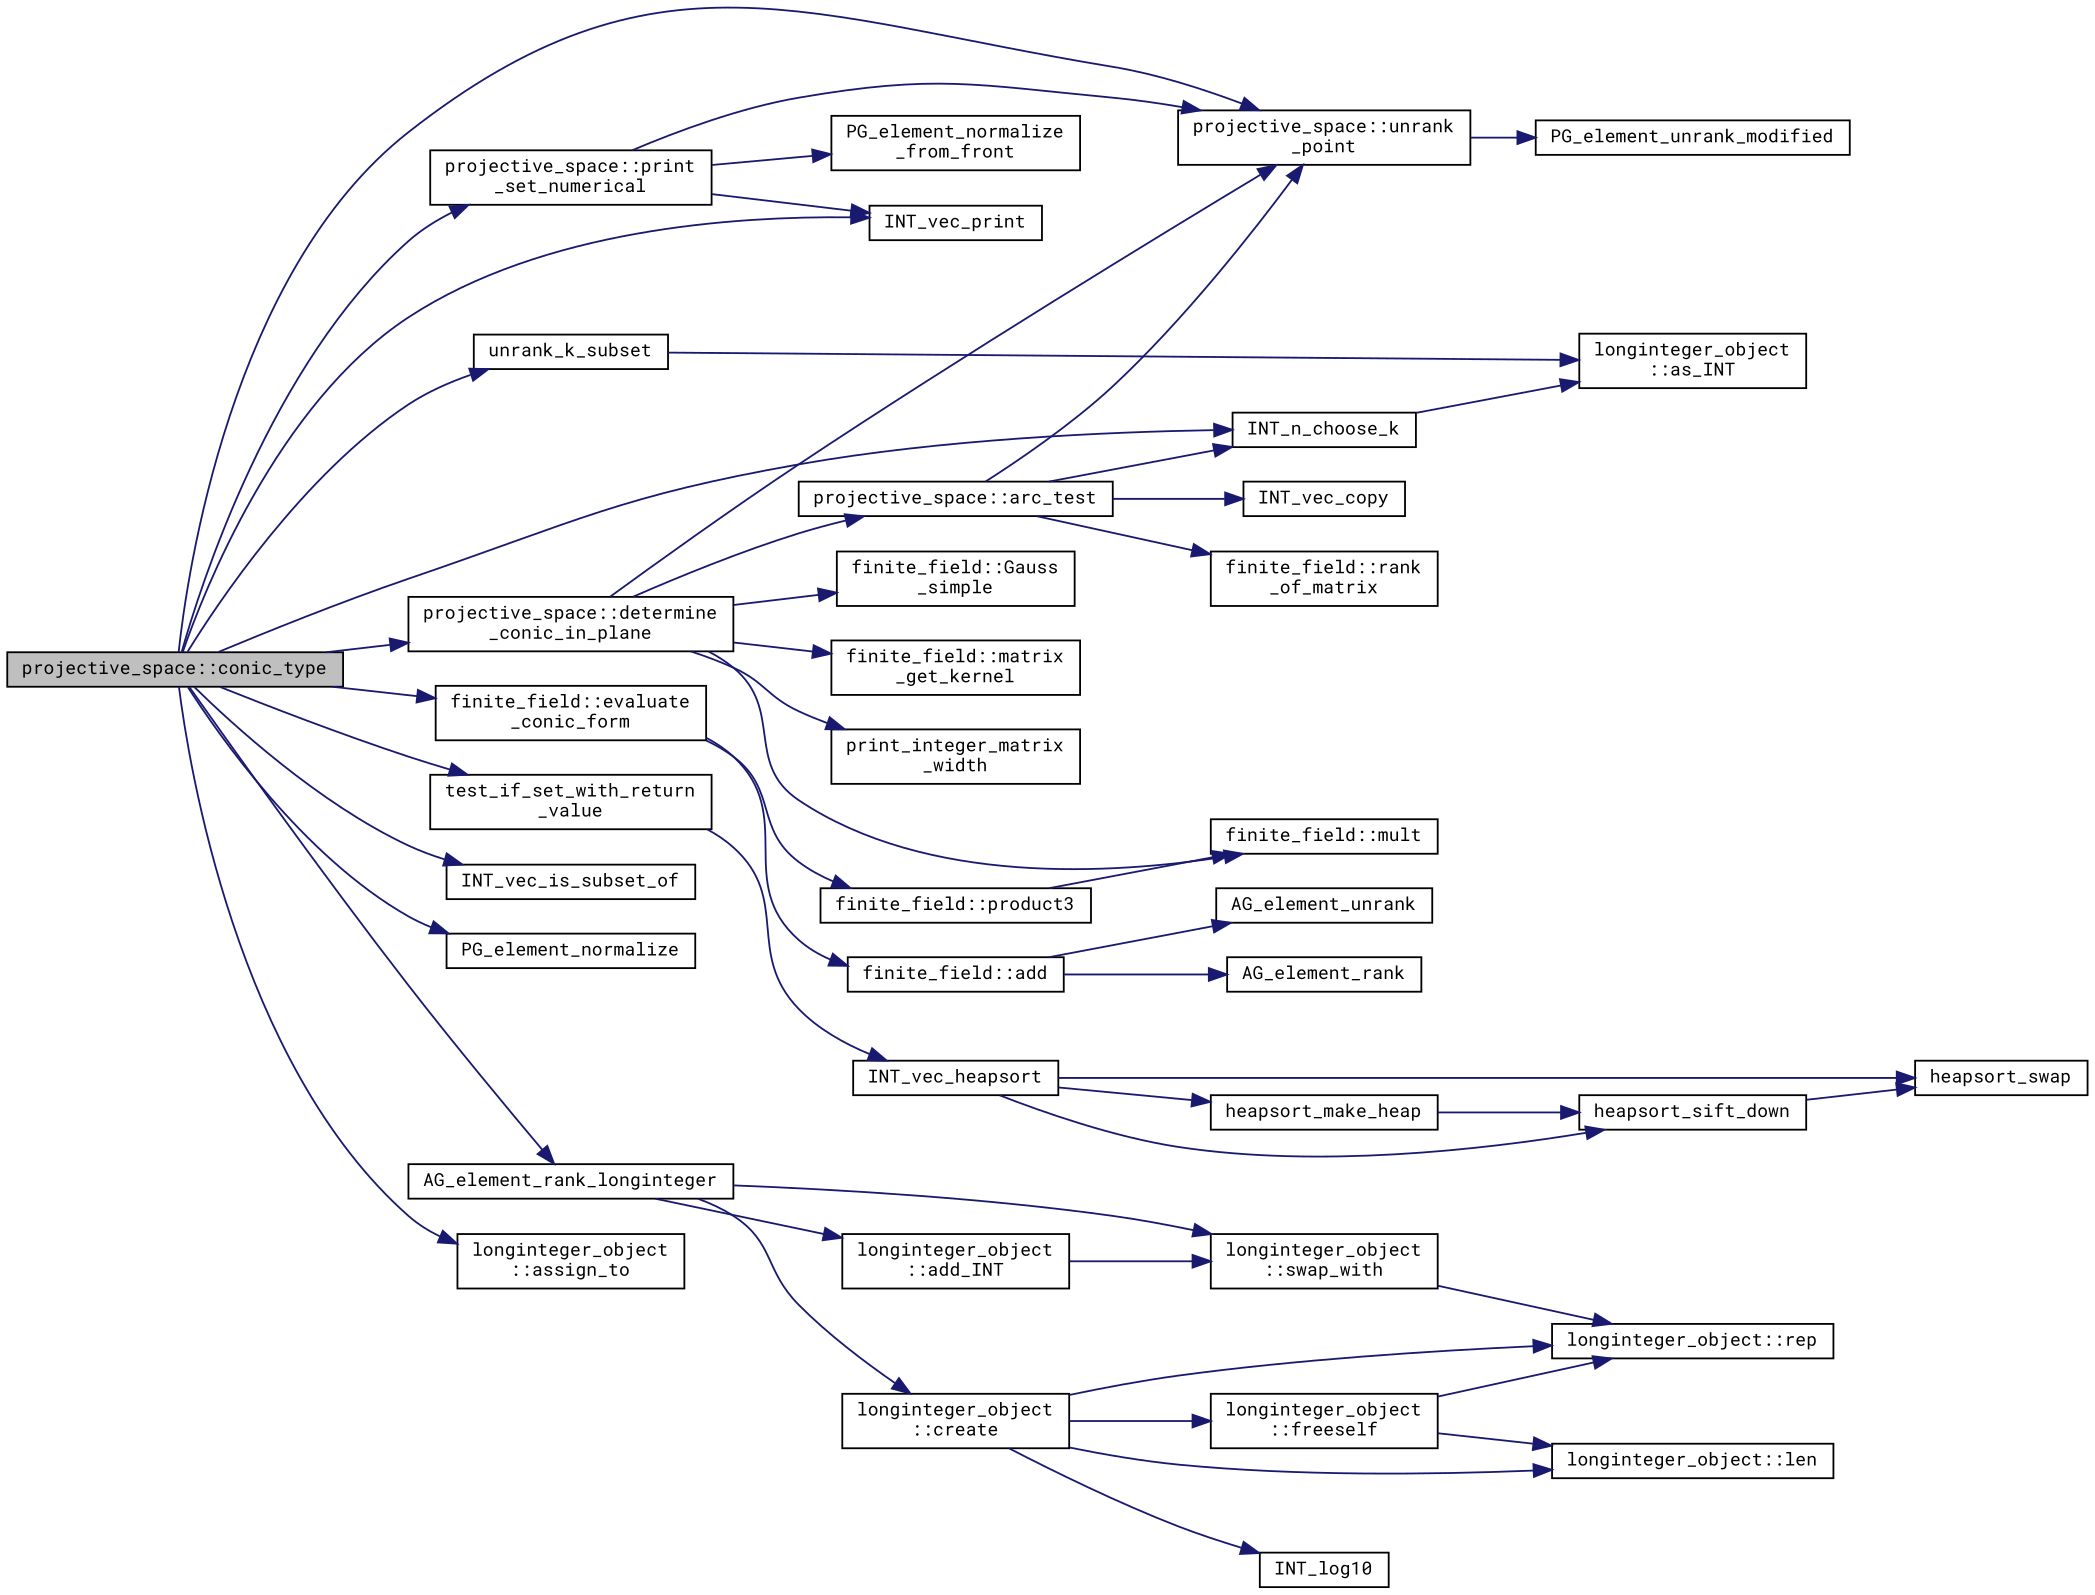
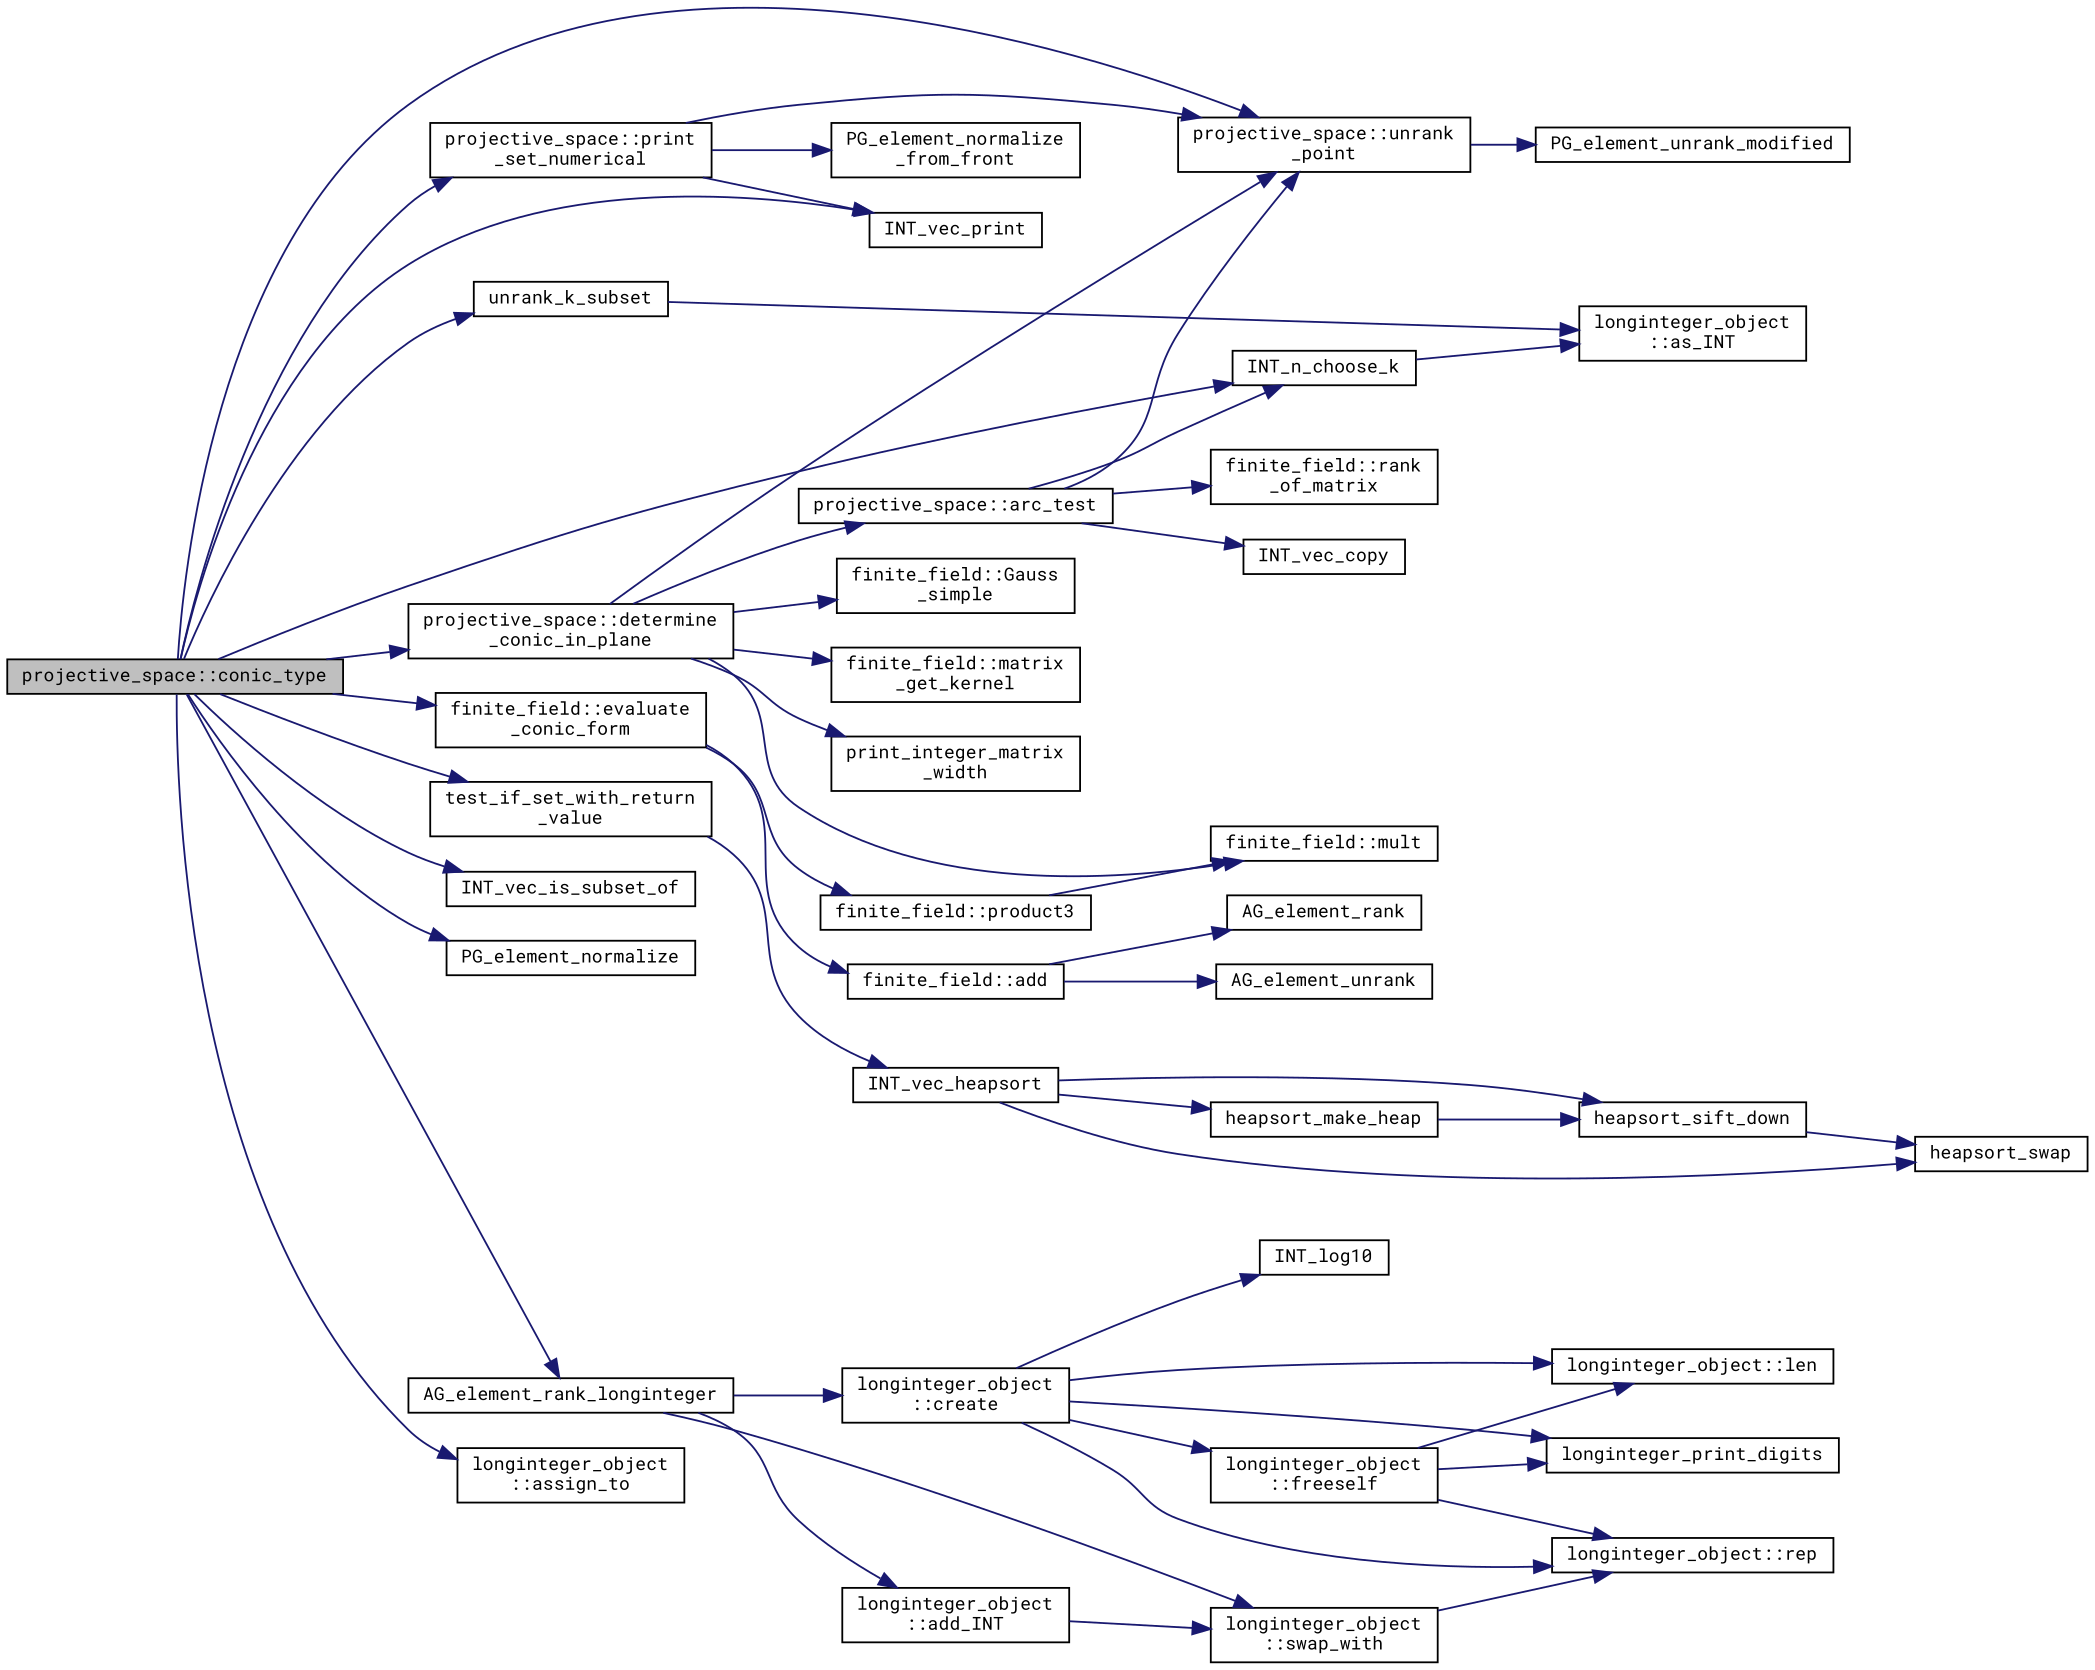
none -> (1693, 1455)
